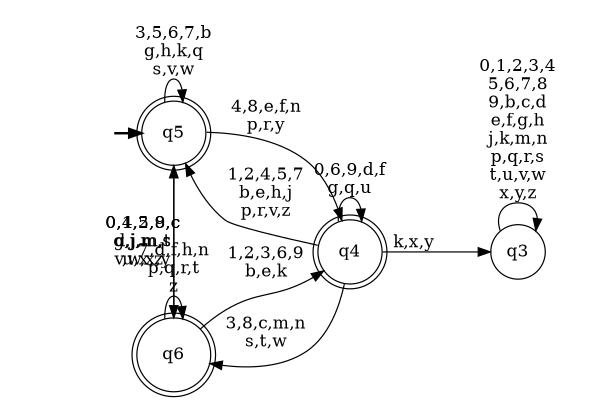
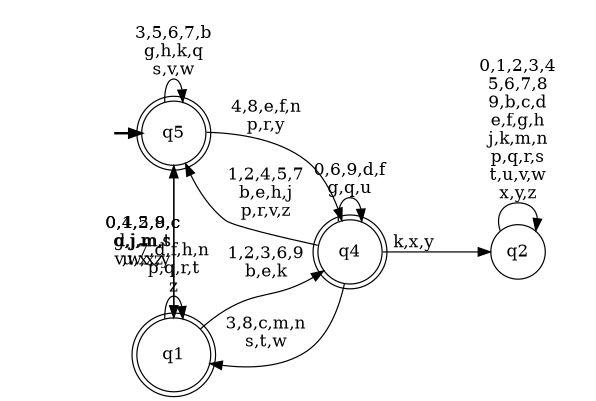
(518, 252) -> (518, 252)
(174, 355) -> (174, 355)
